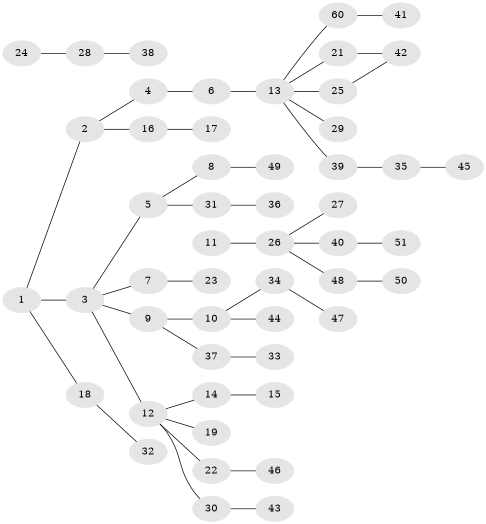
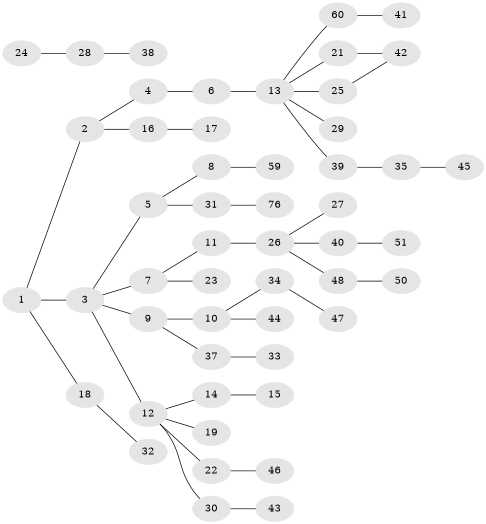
(275, 167) -> (275, 167)
(275, 205) -> (275, 205)
none -> (180, 262)
